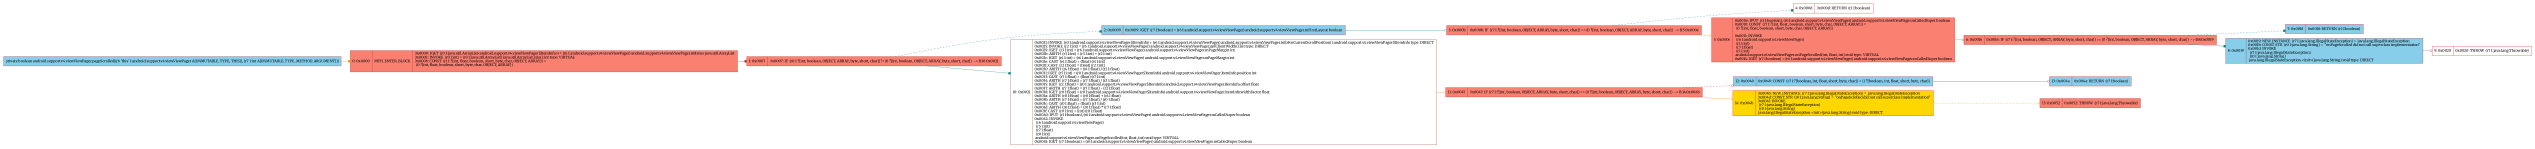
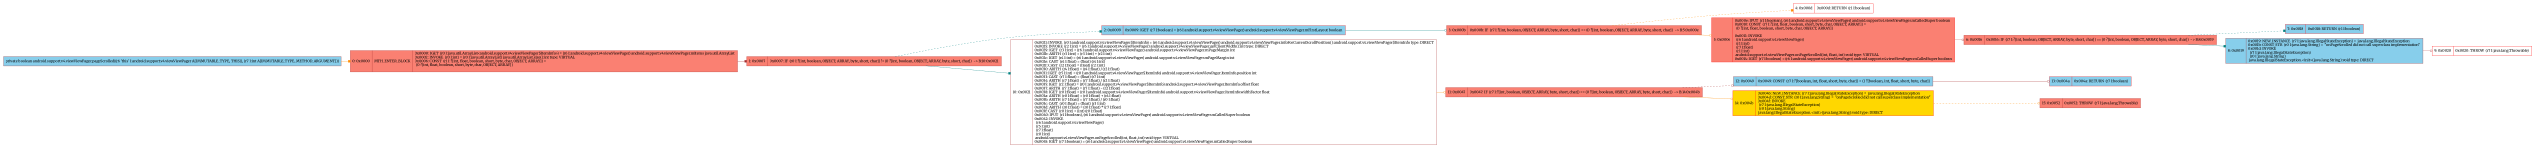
(1701, 16) -> (1701, 16)
